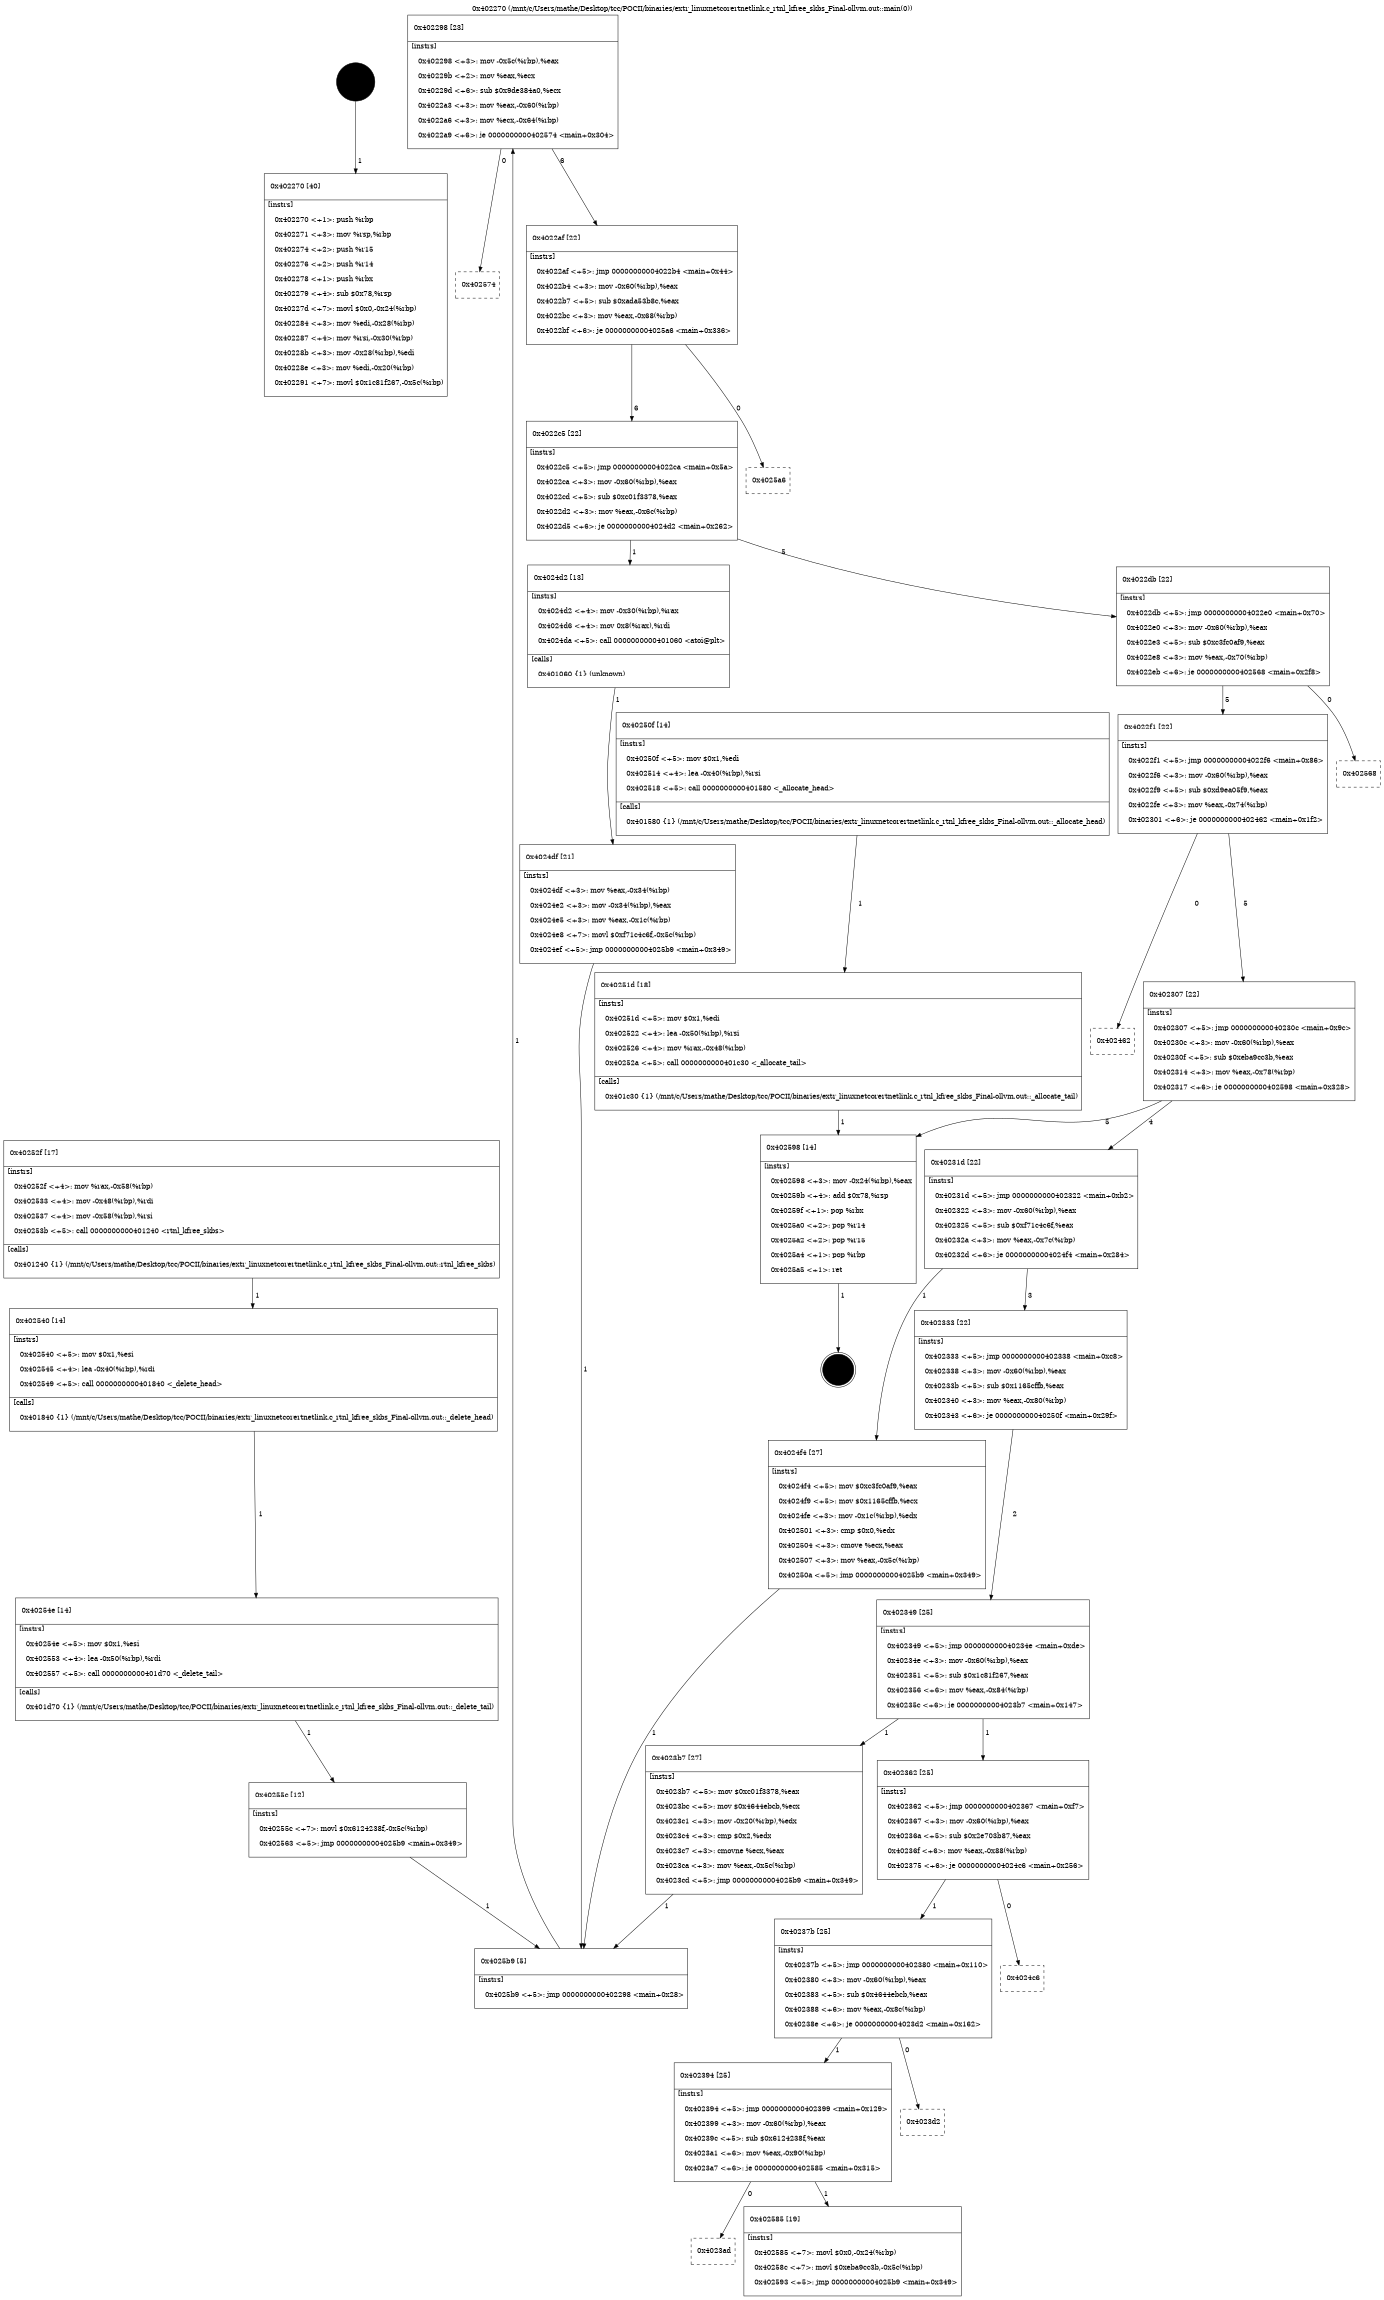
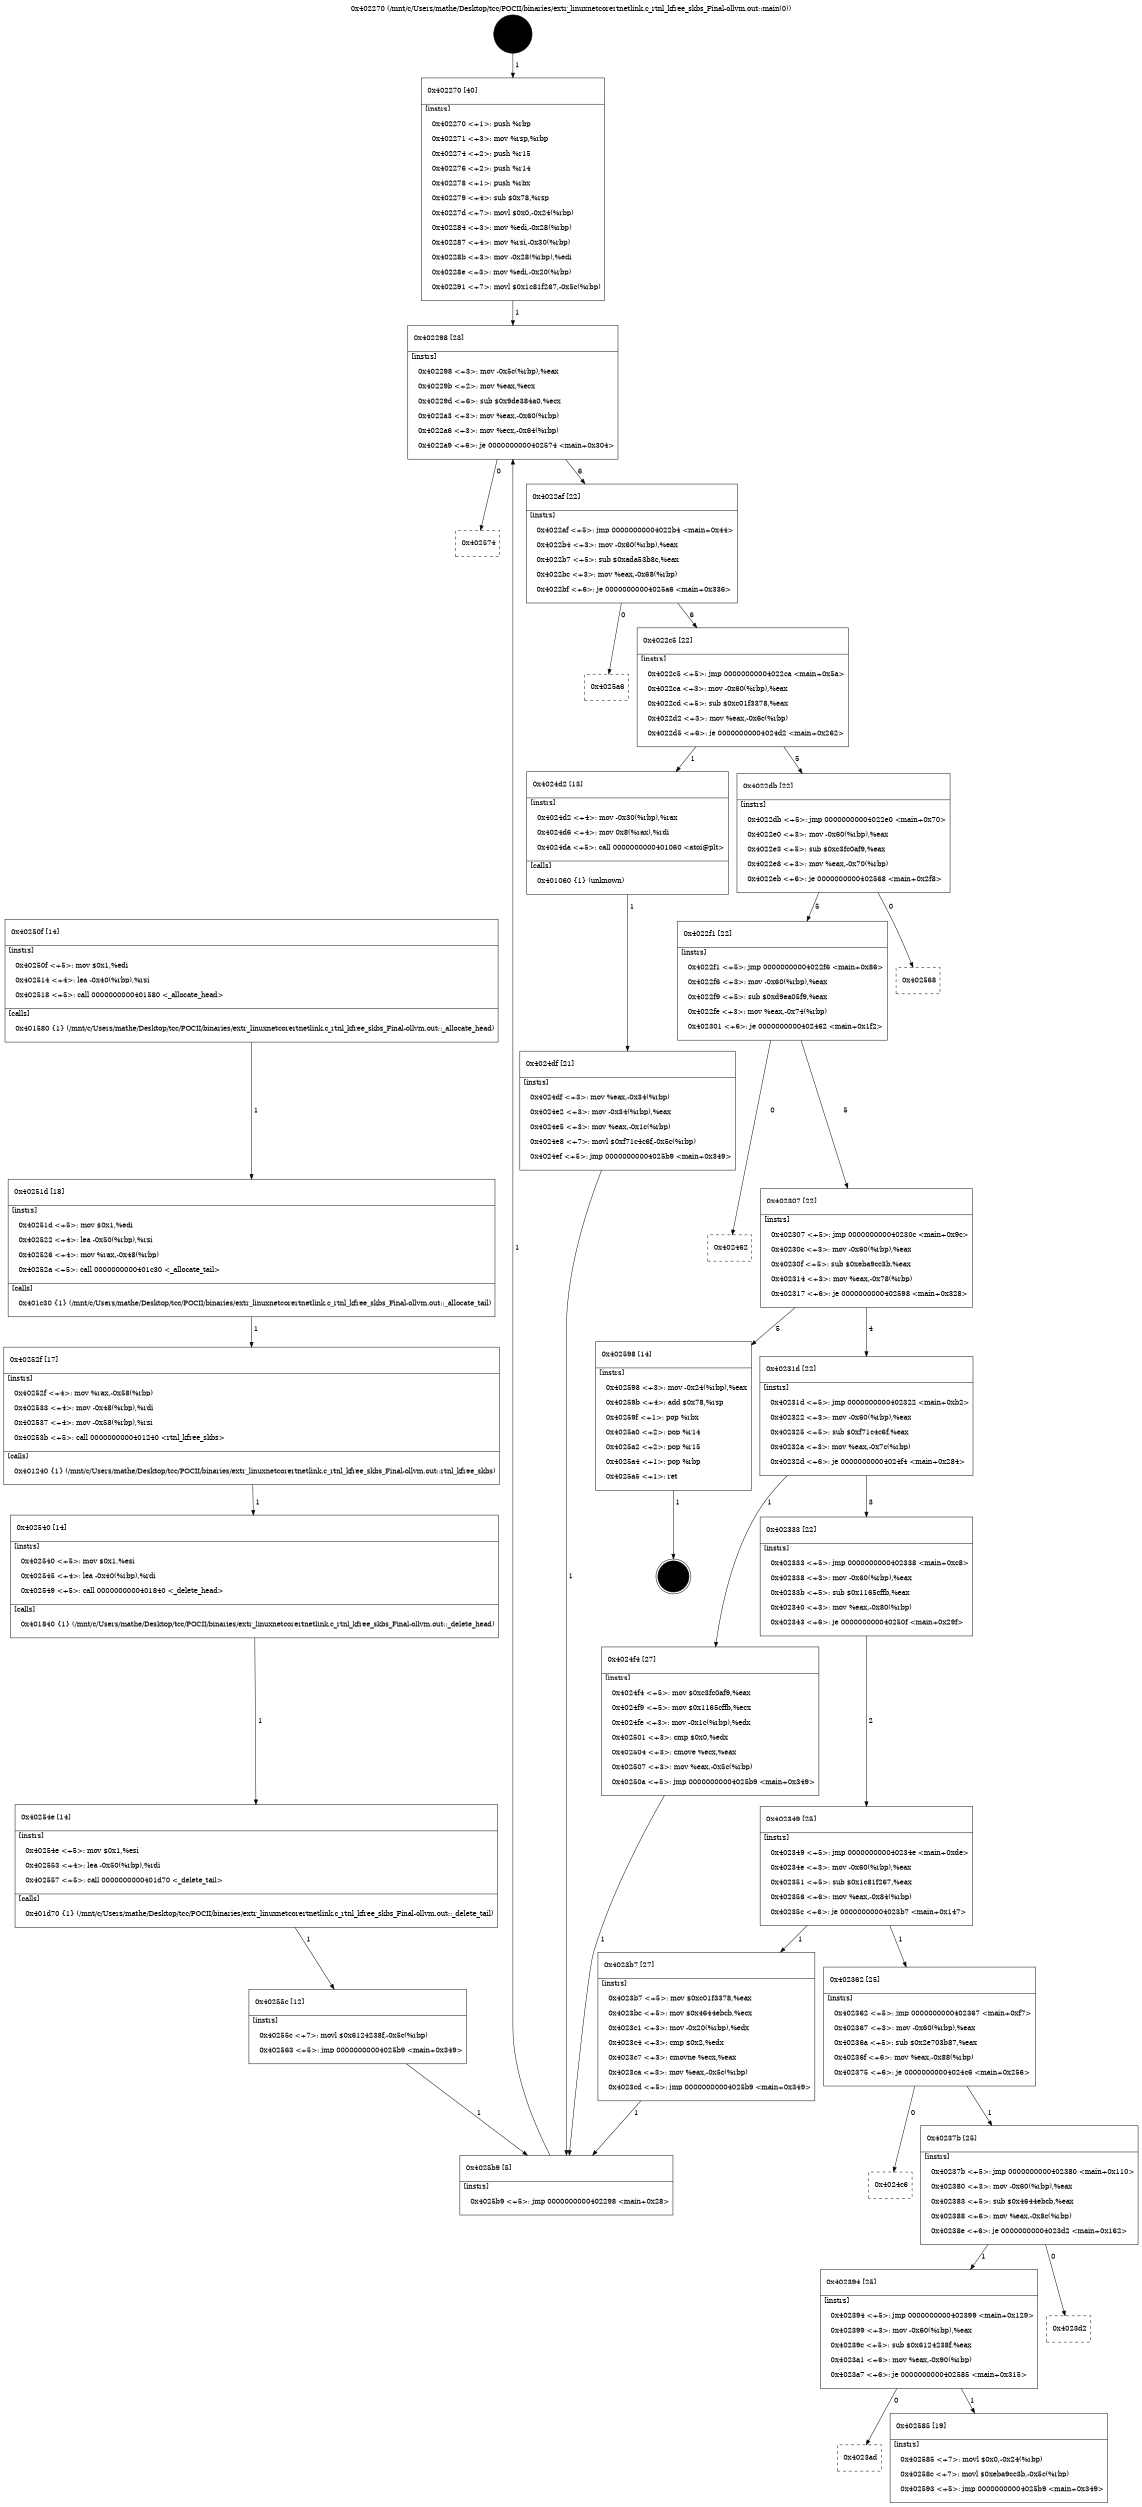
none -> (513, 311)
(838, 1120) -> (252, 1330)
